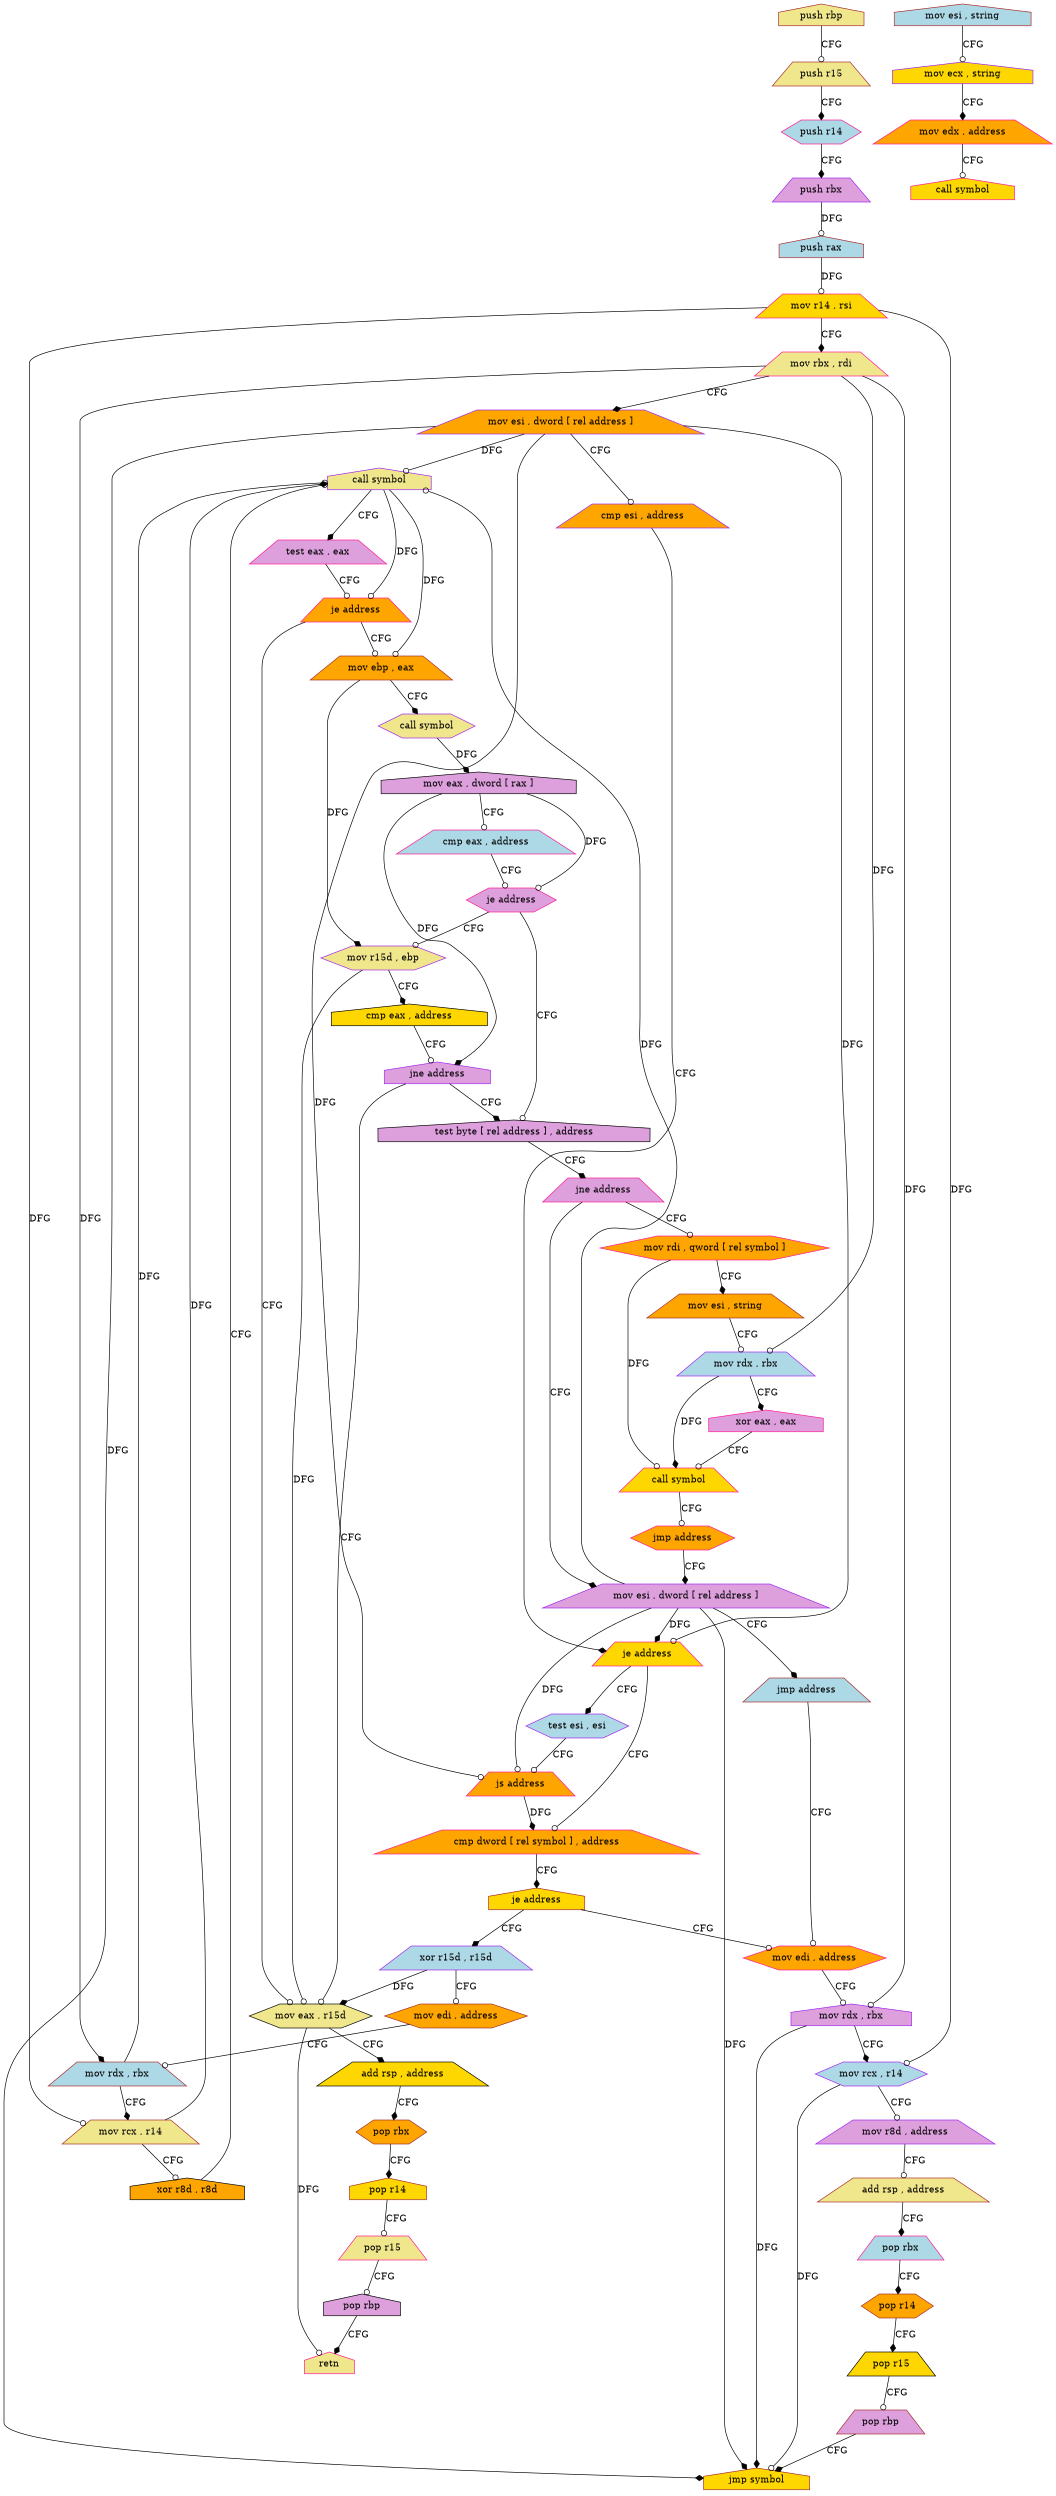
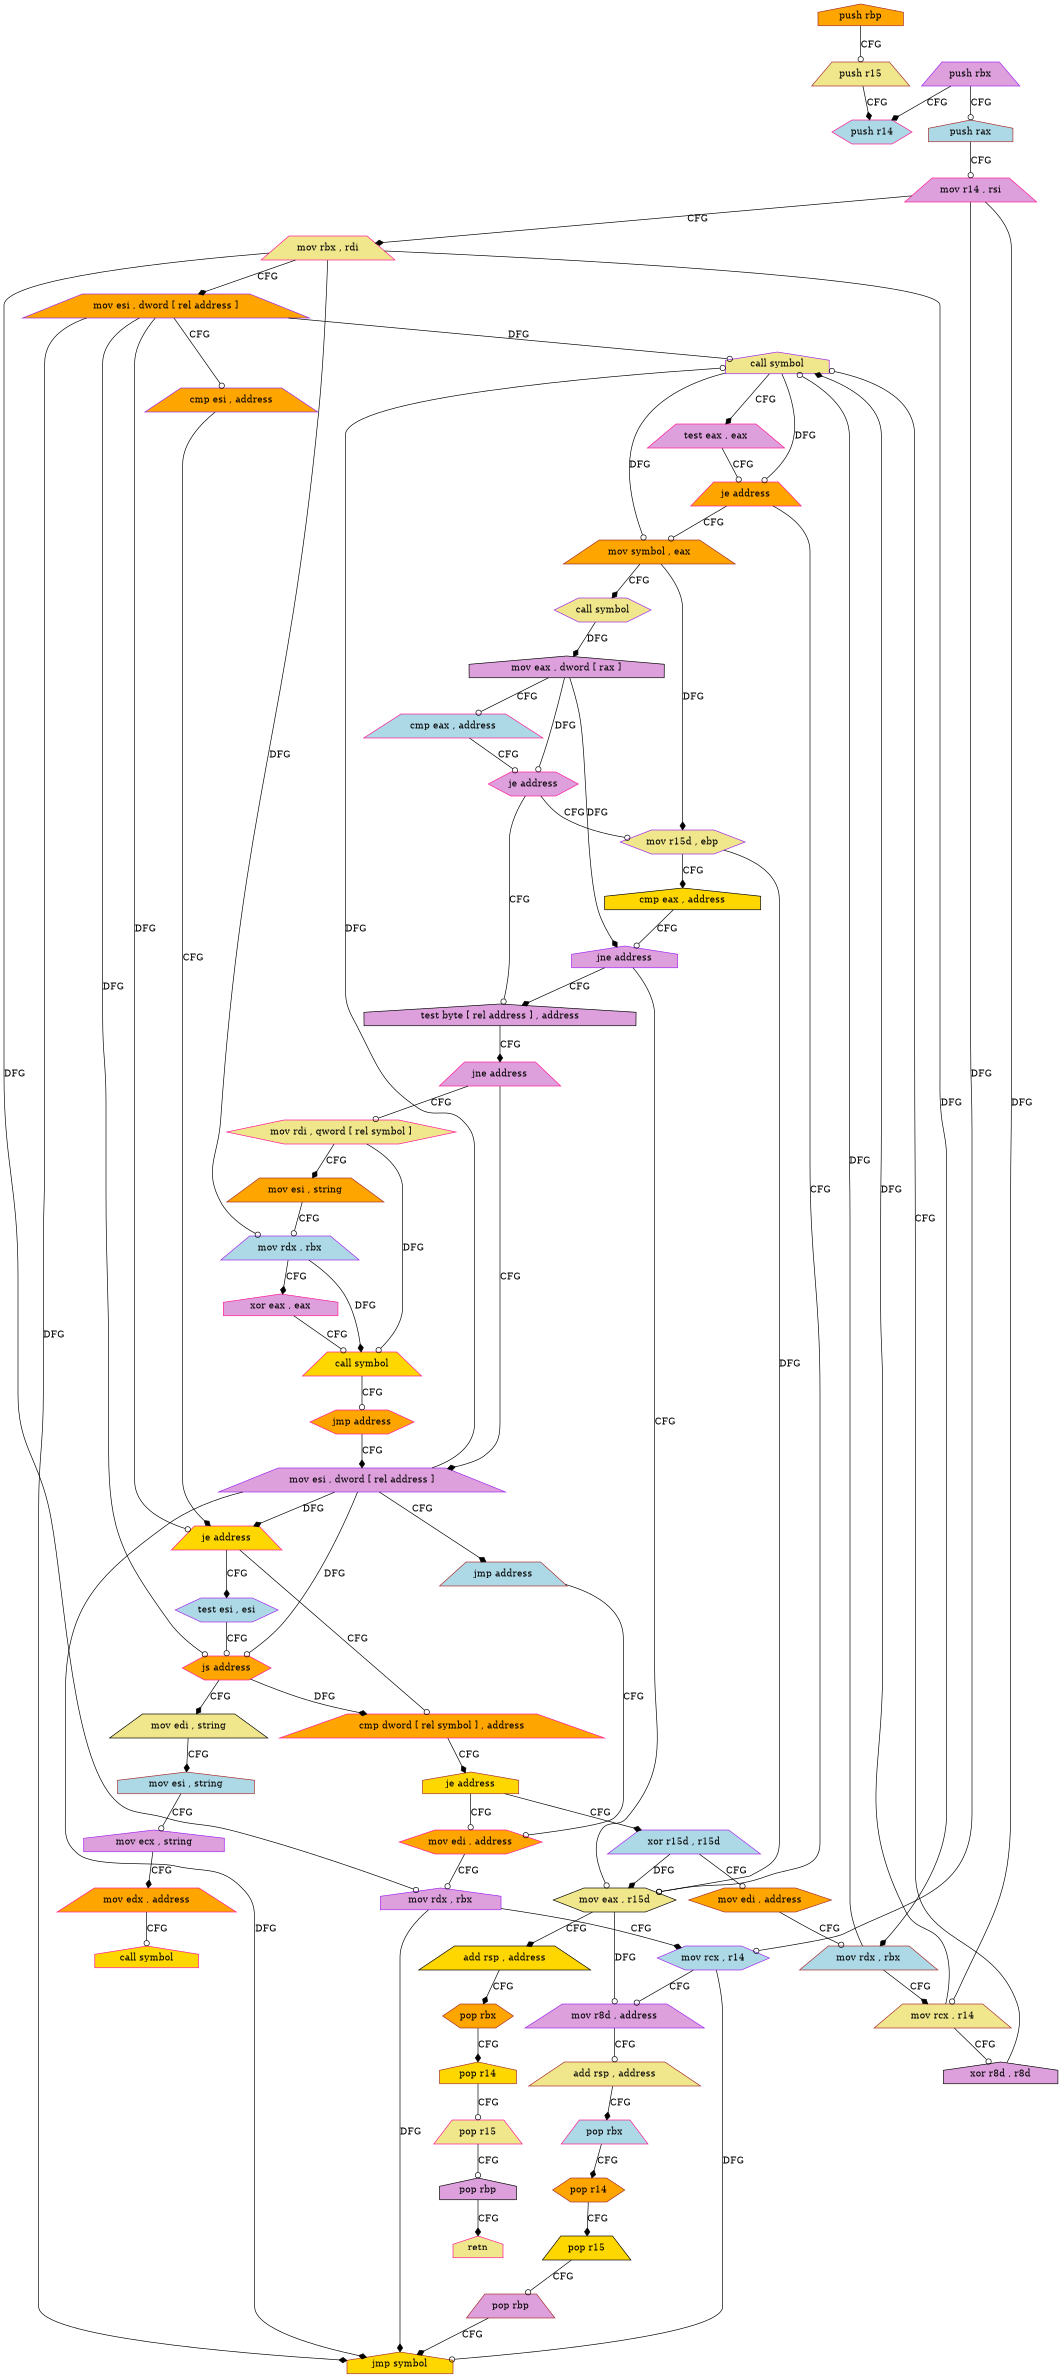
(821, 16) -> (861, 16)
(963, 74) -> (154, 1842)
(821, 157) -> (925, 101)
(832, 219) -> (981, 103)
(832, 277) -> (981, 161)
(821, 306) -> (971, 190)
(381, 668) -> (649, 552)
(715, 1248) -> (341, 1132)
none -> (189, 1726)
(521, 1784) -> (227, 1668)
(187, 2190) -> (1001, 2074)
(298, 2191) -> (615, 1955)
